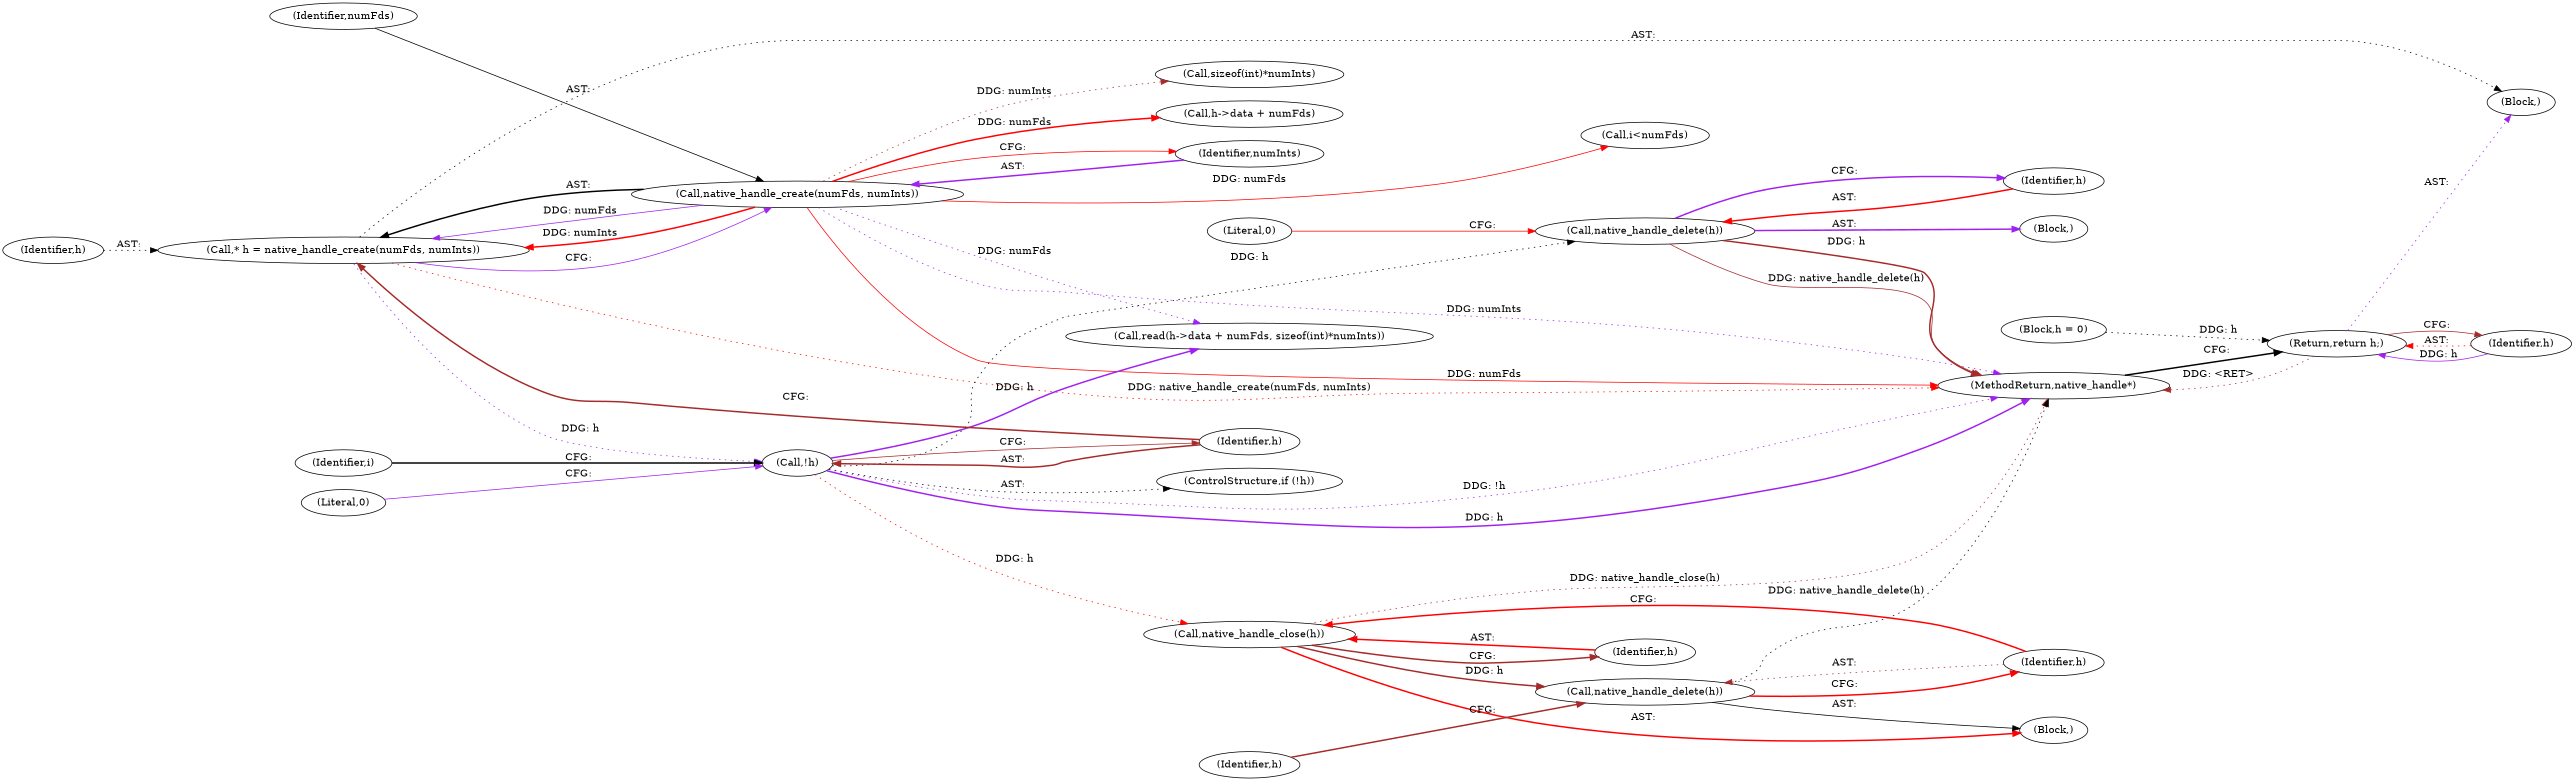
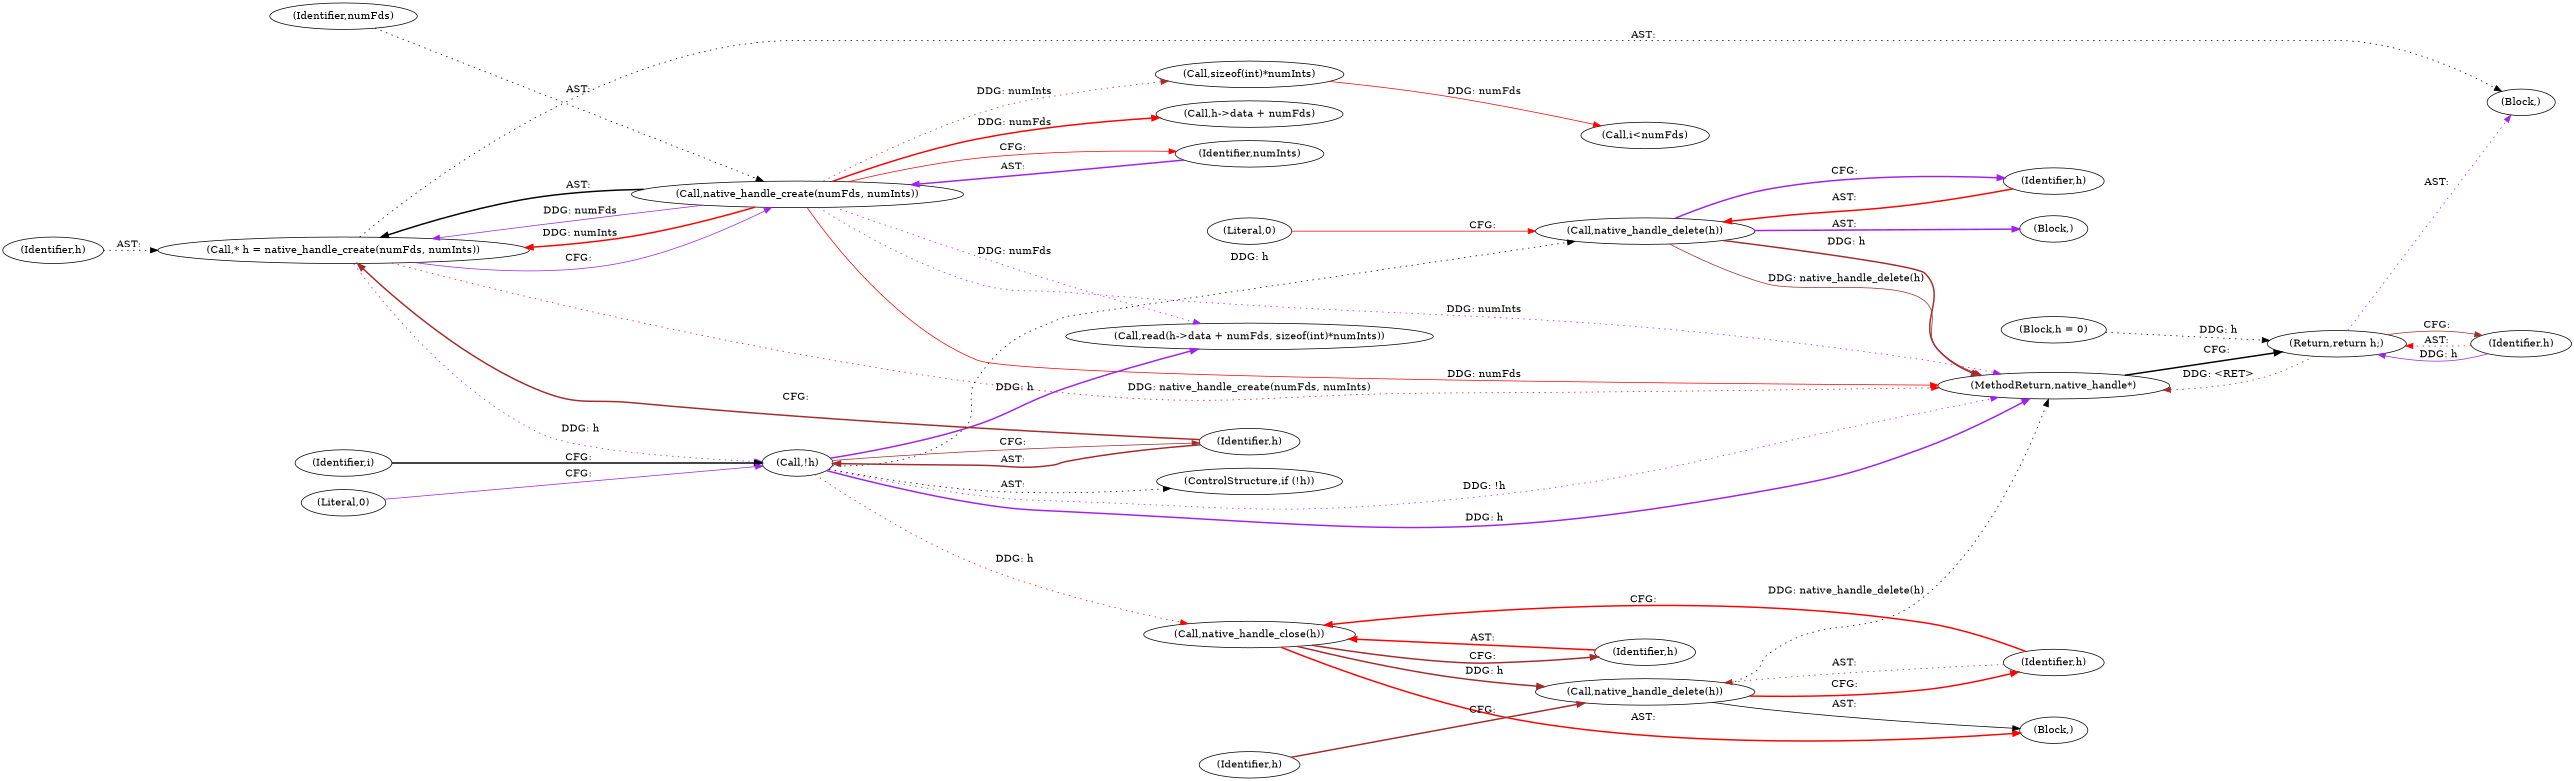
(556, 100) -> (556, 100)
(1274, 198) -> (1462, 99)
(1714, 585) -> none
